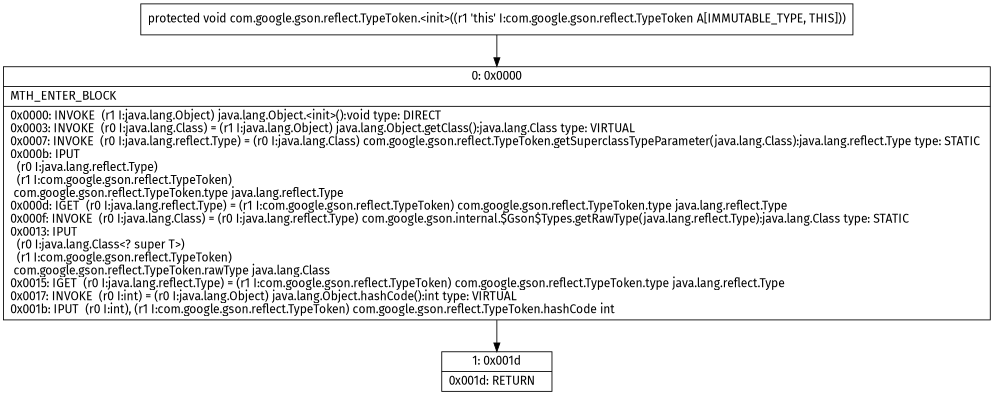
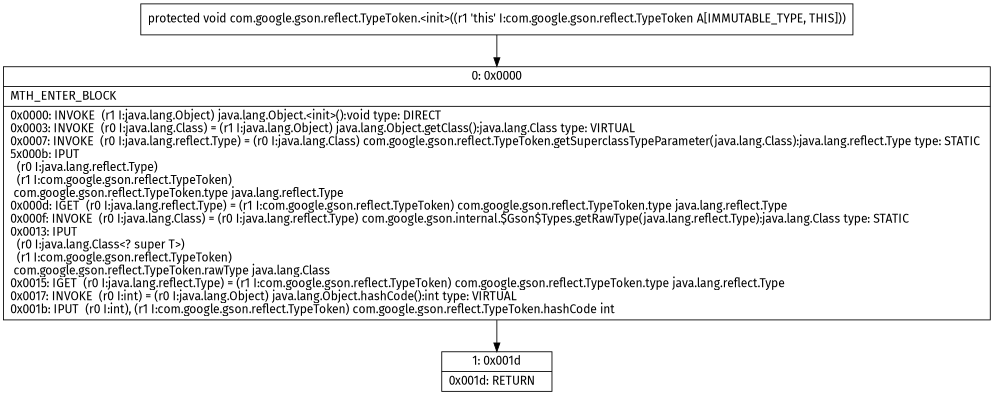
(49, 155) -> (48, 155)
